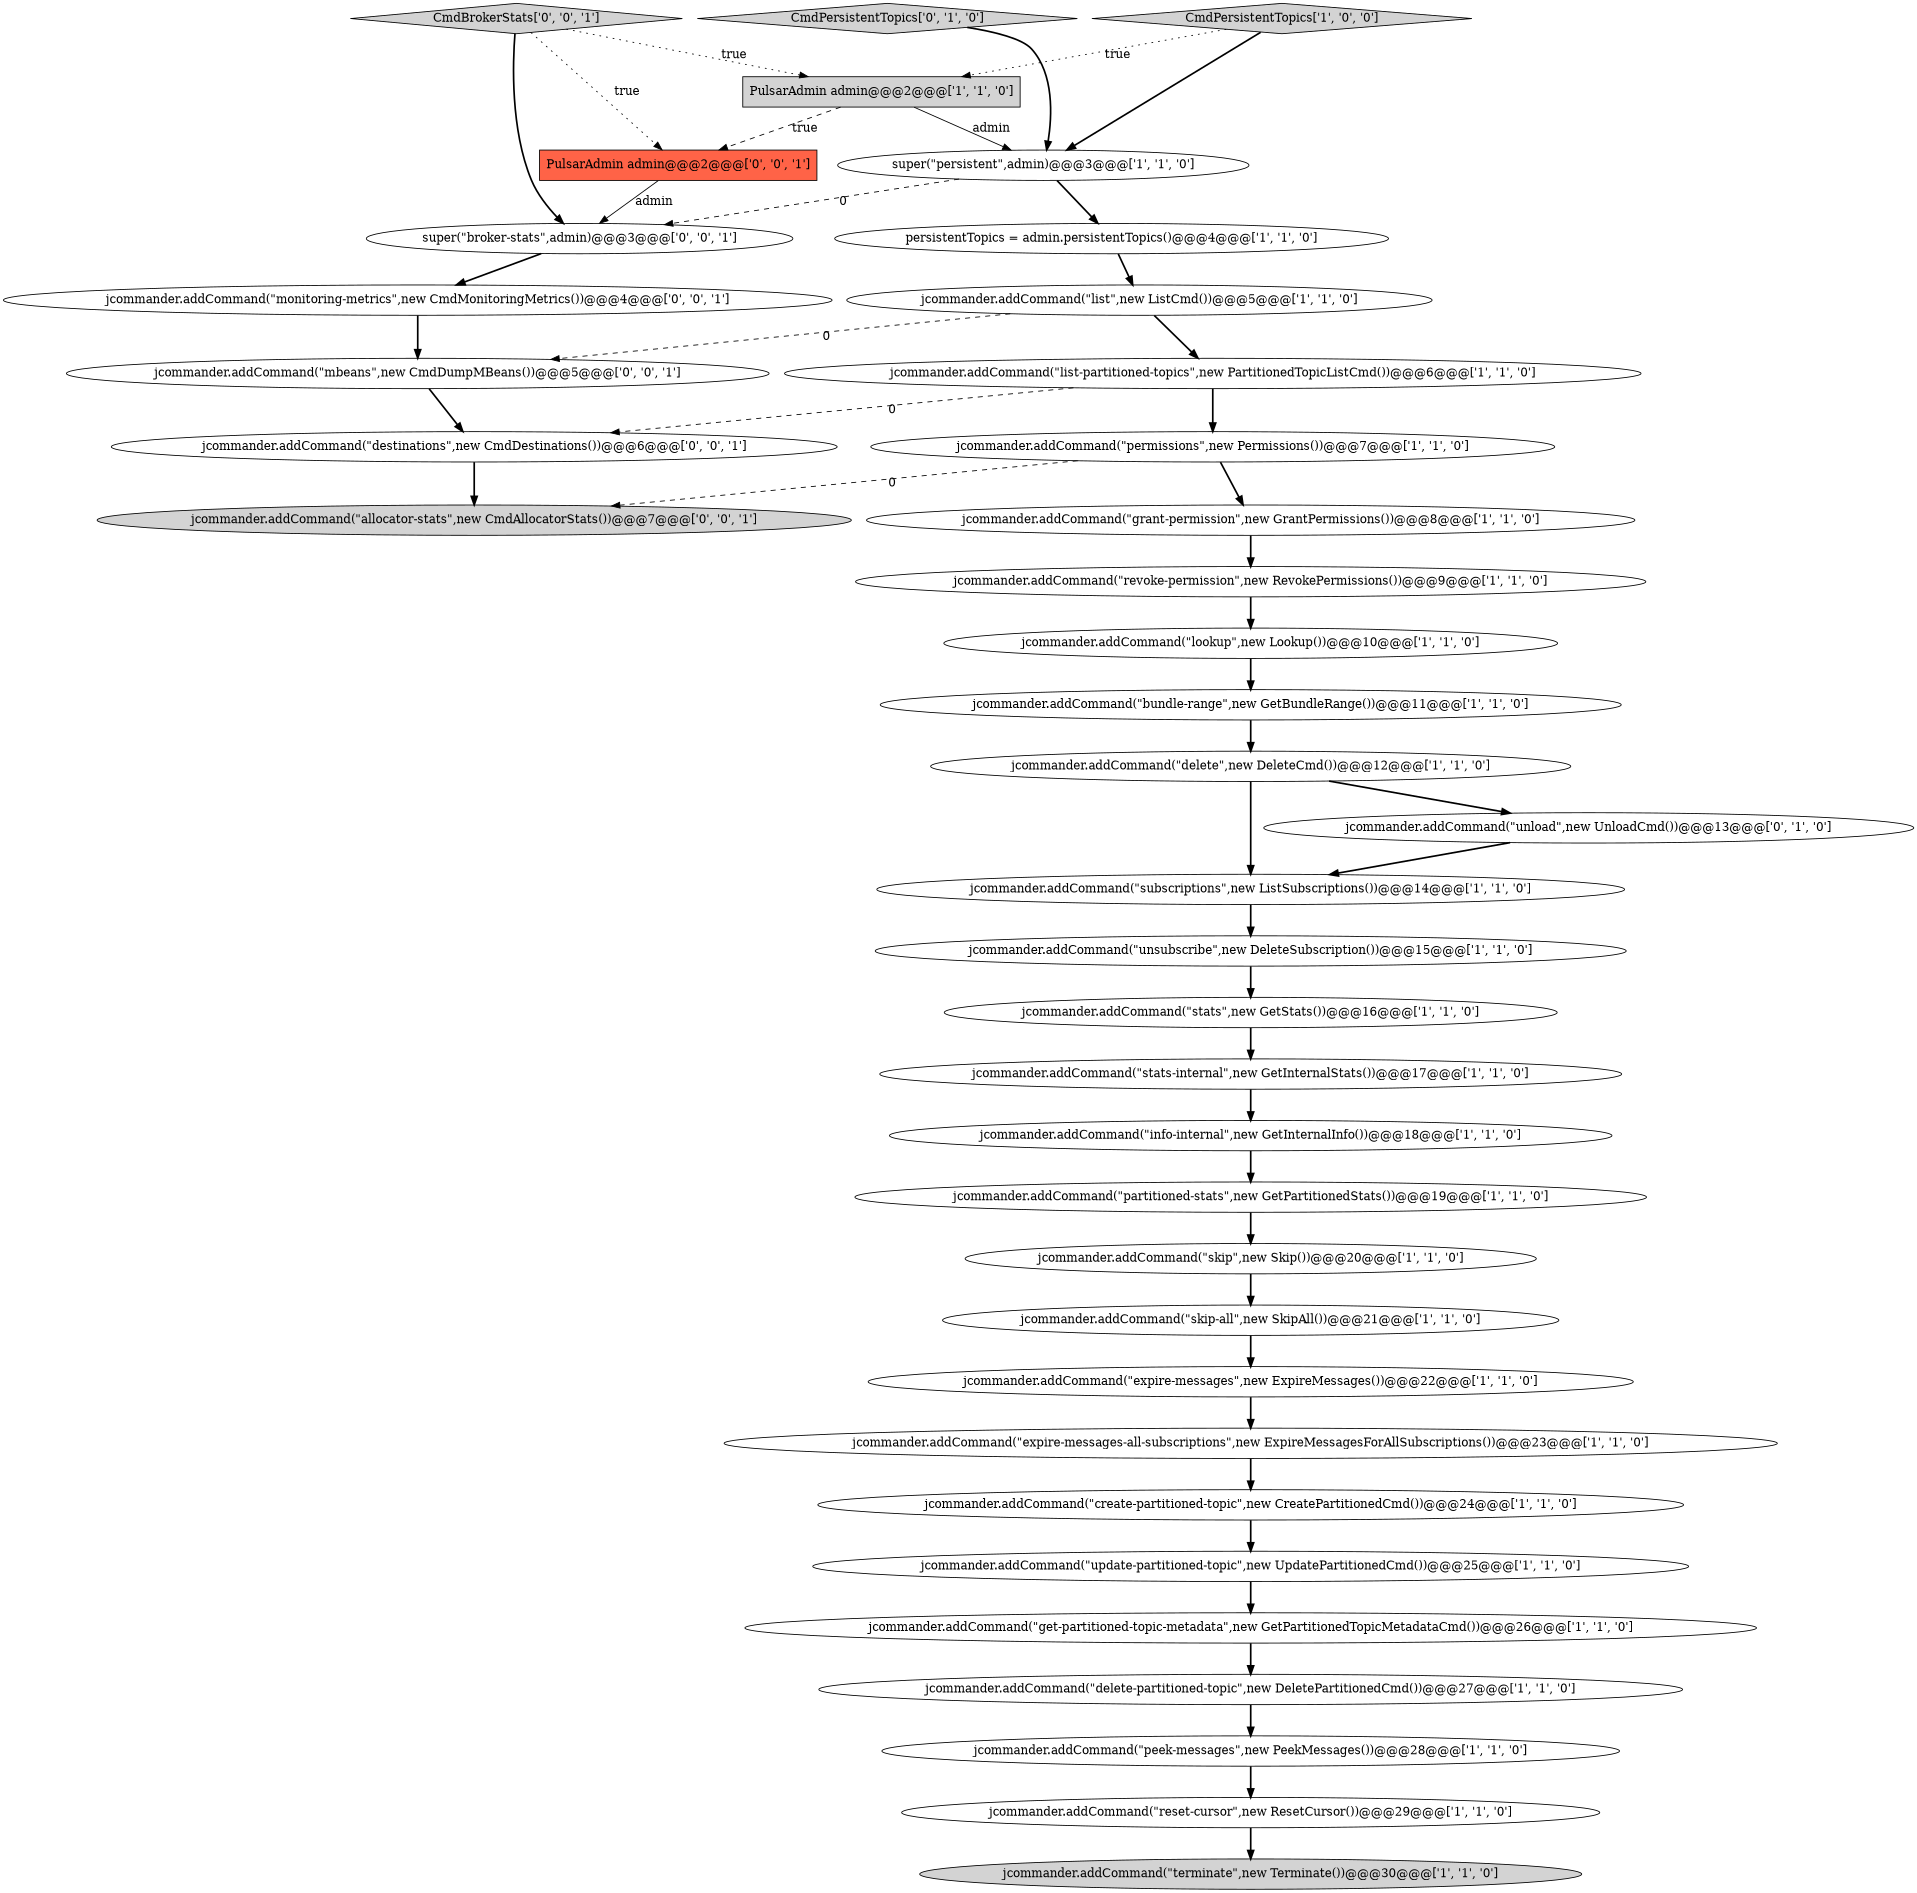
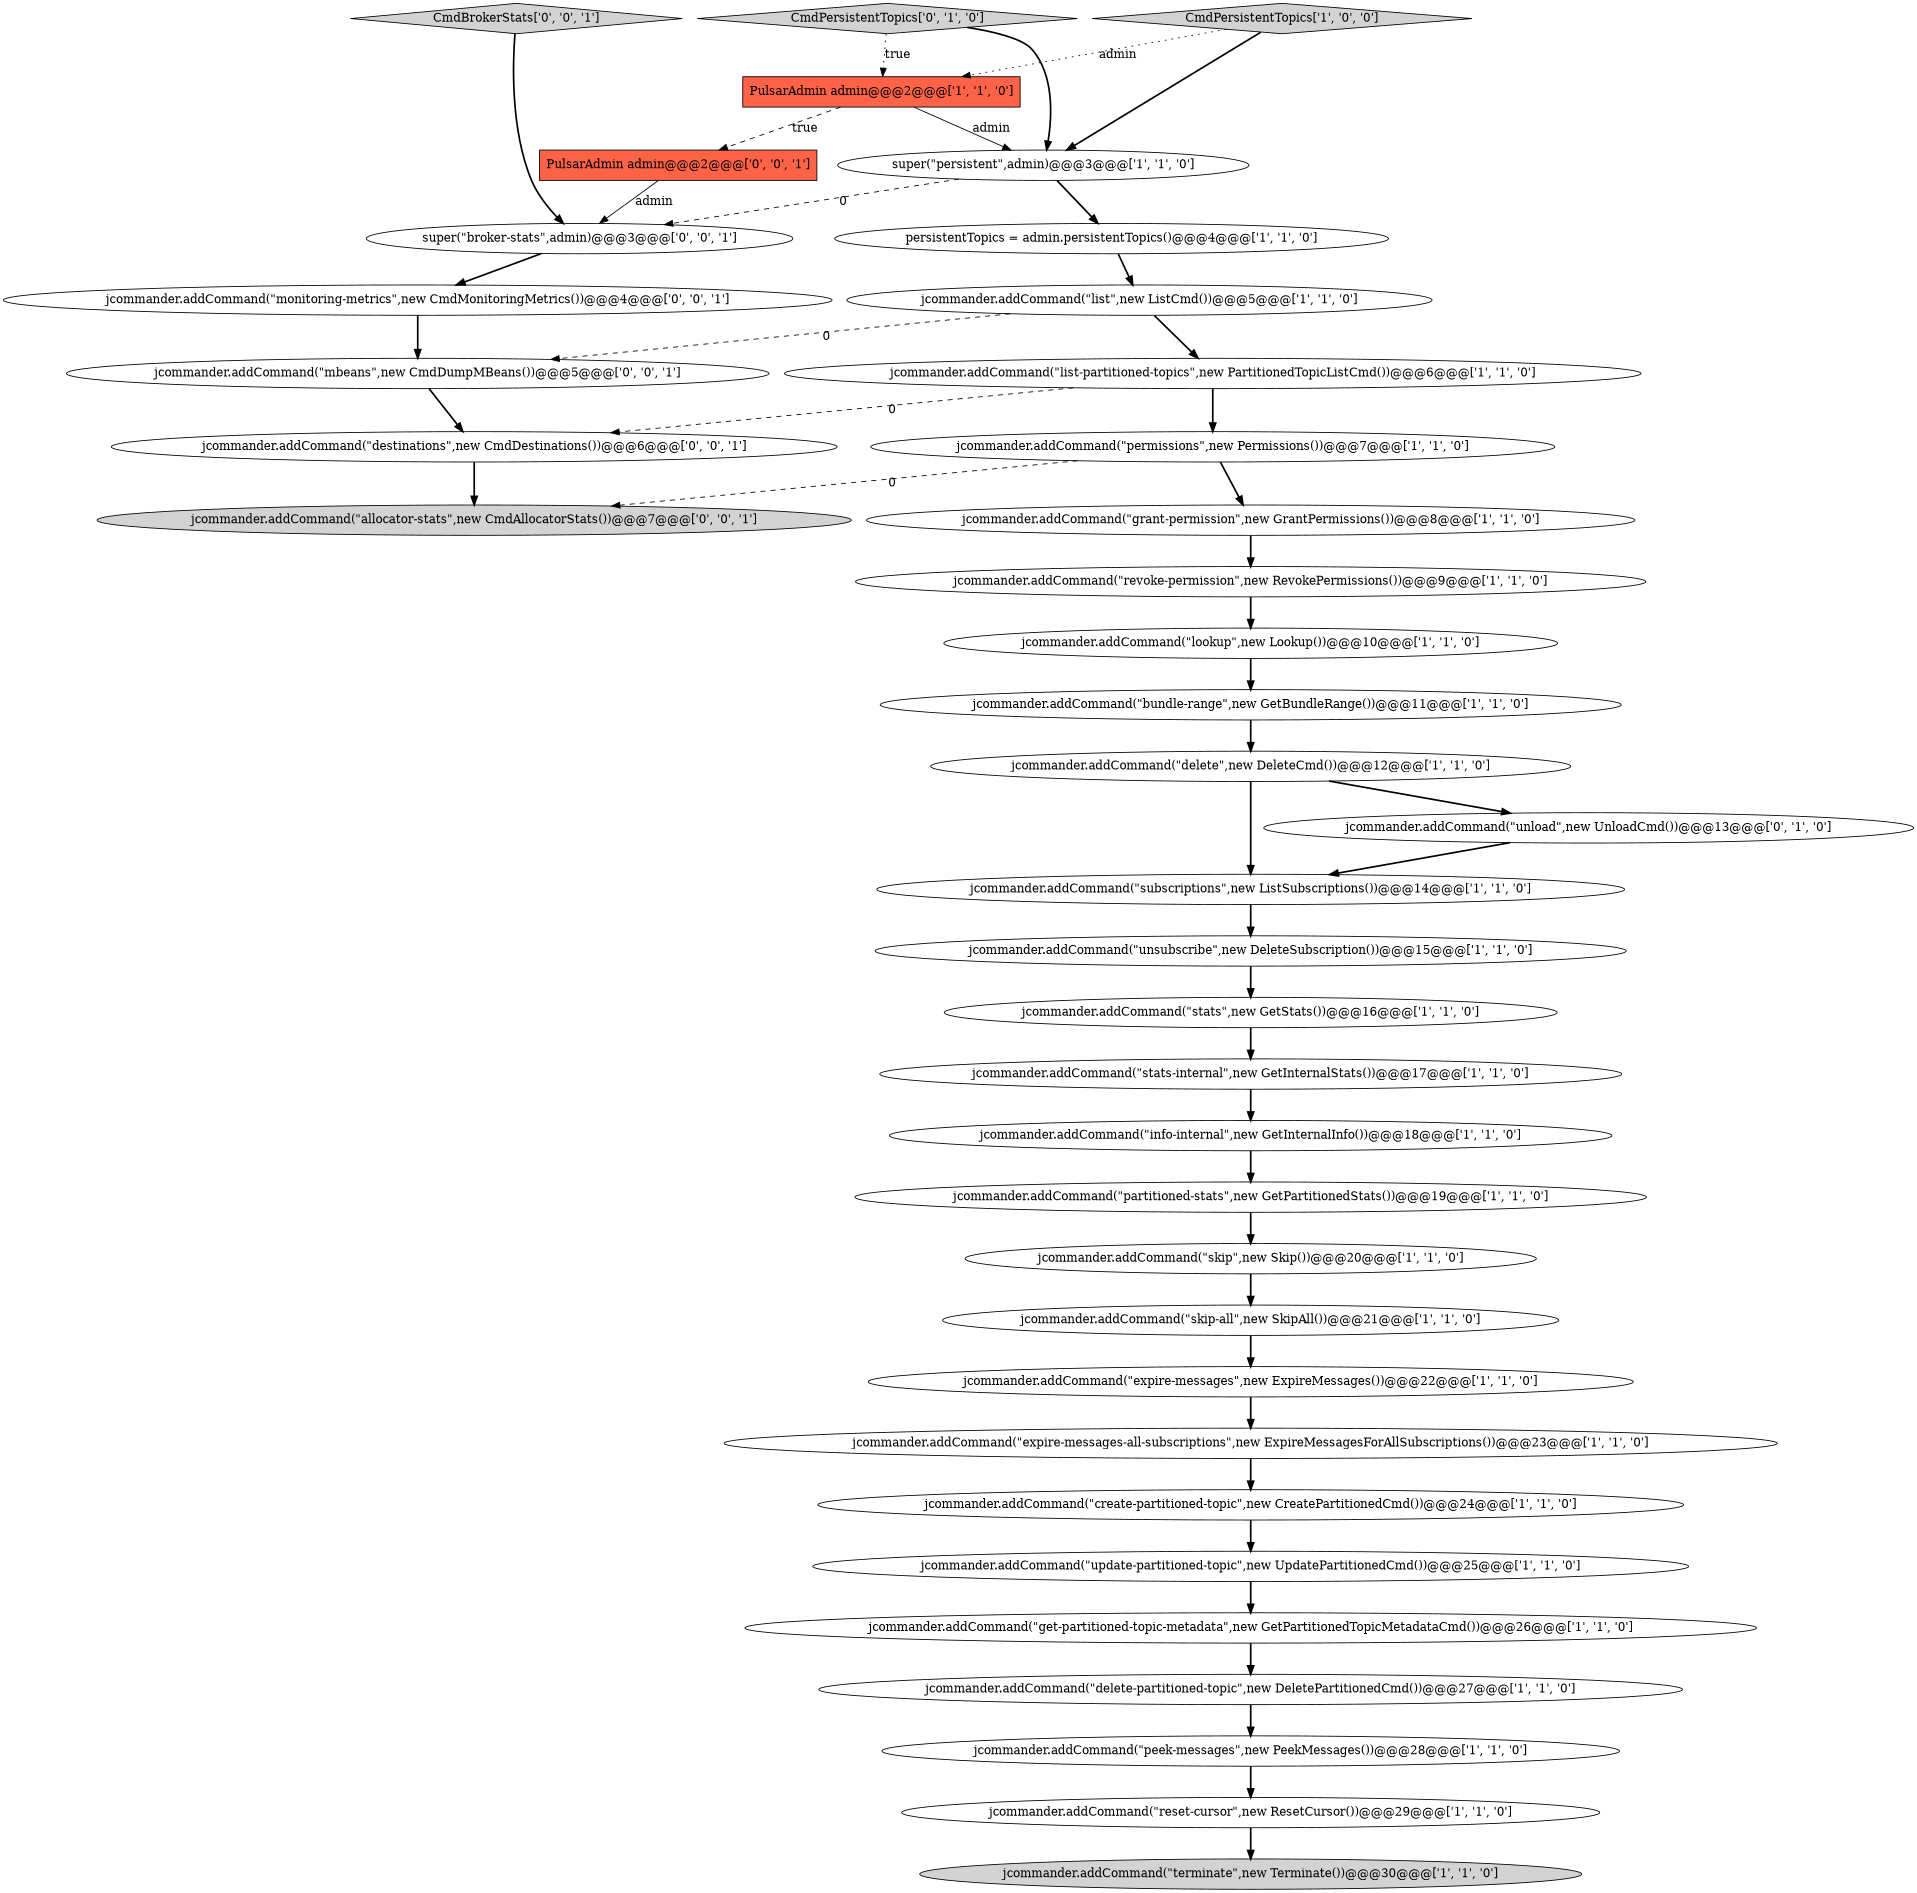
(683, 52) -> (885, 51)
(1118, 55) -> (1118, 55)
(593, 88) -> none
(881, 92) -> (881, 92)
